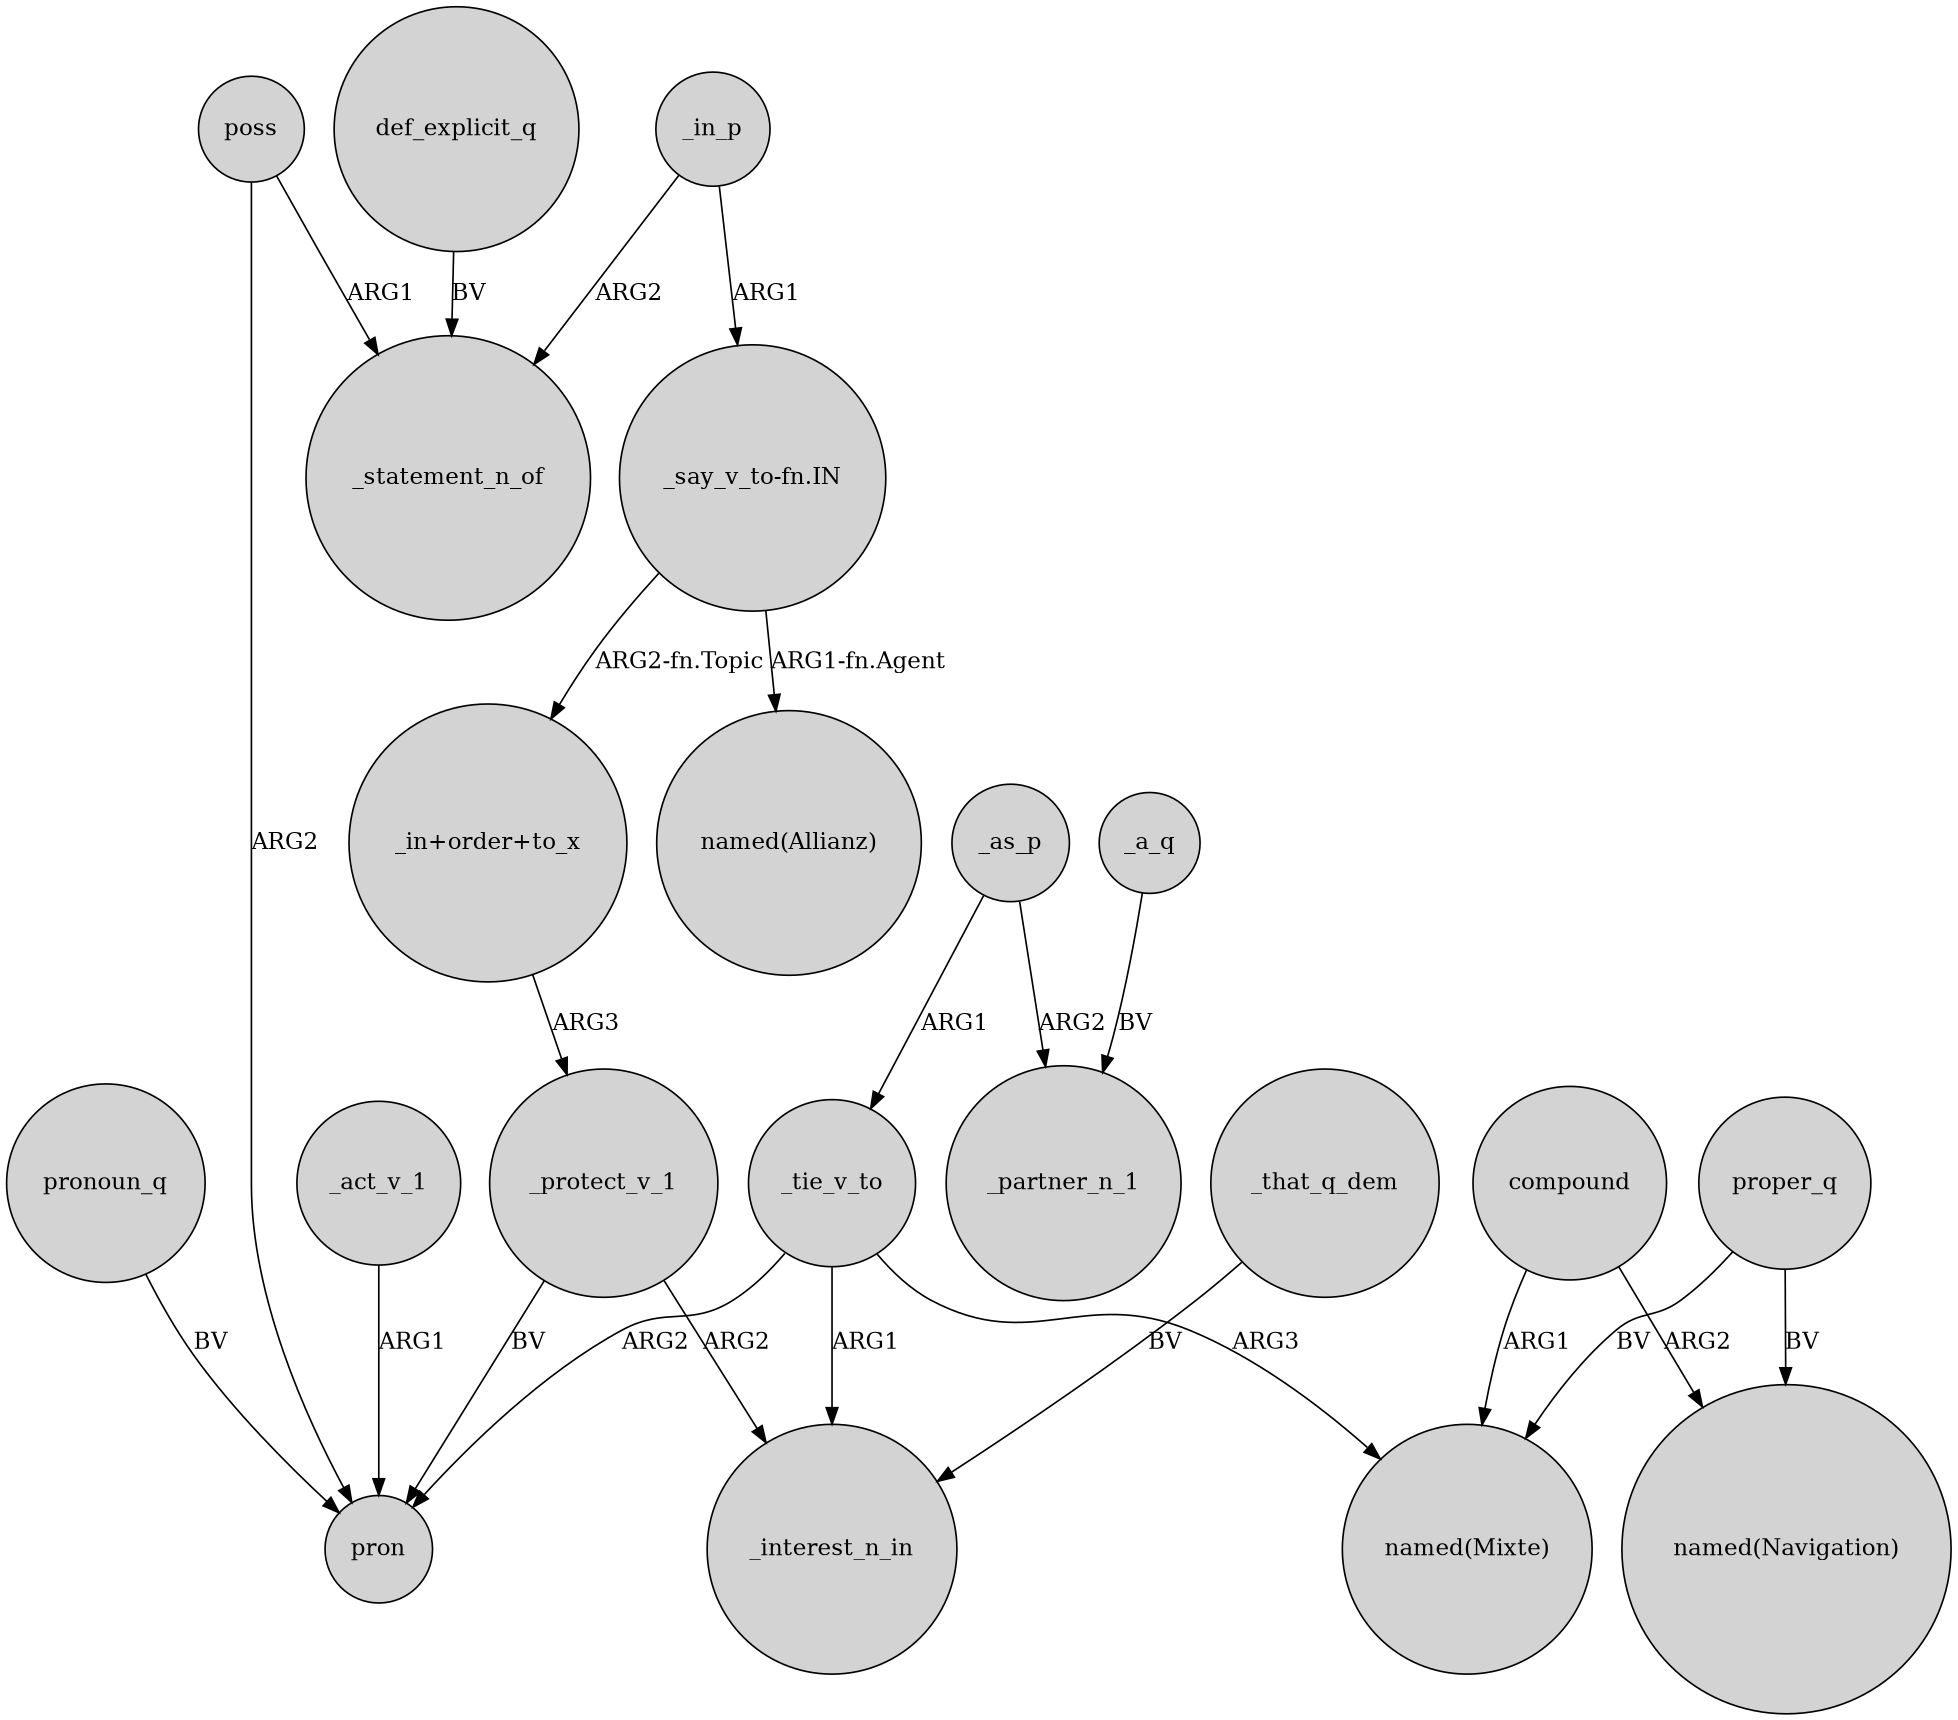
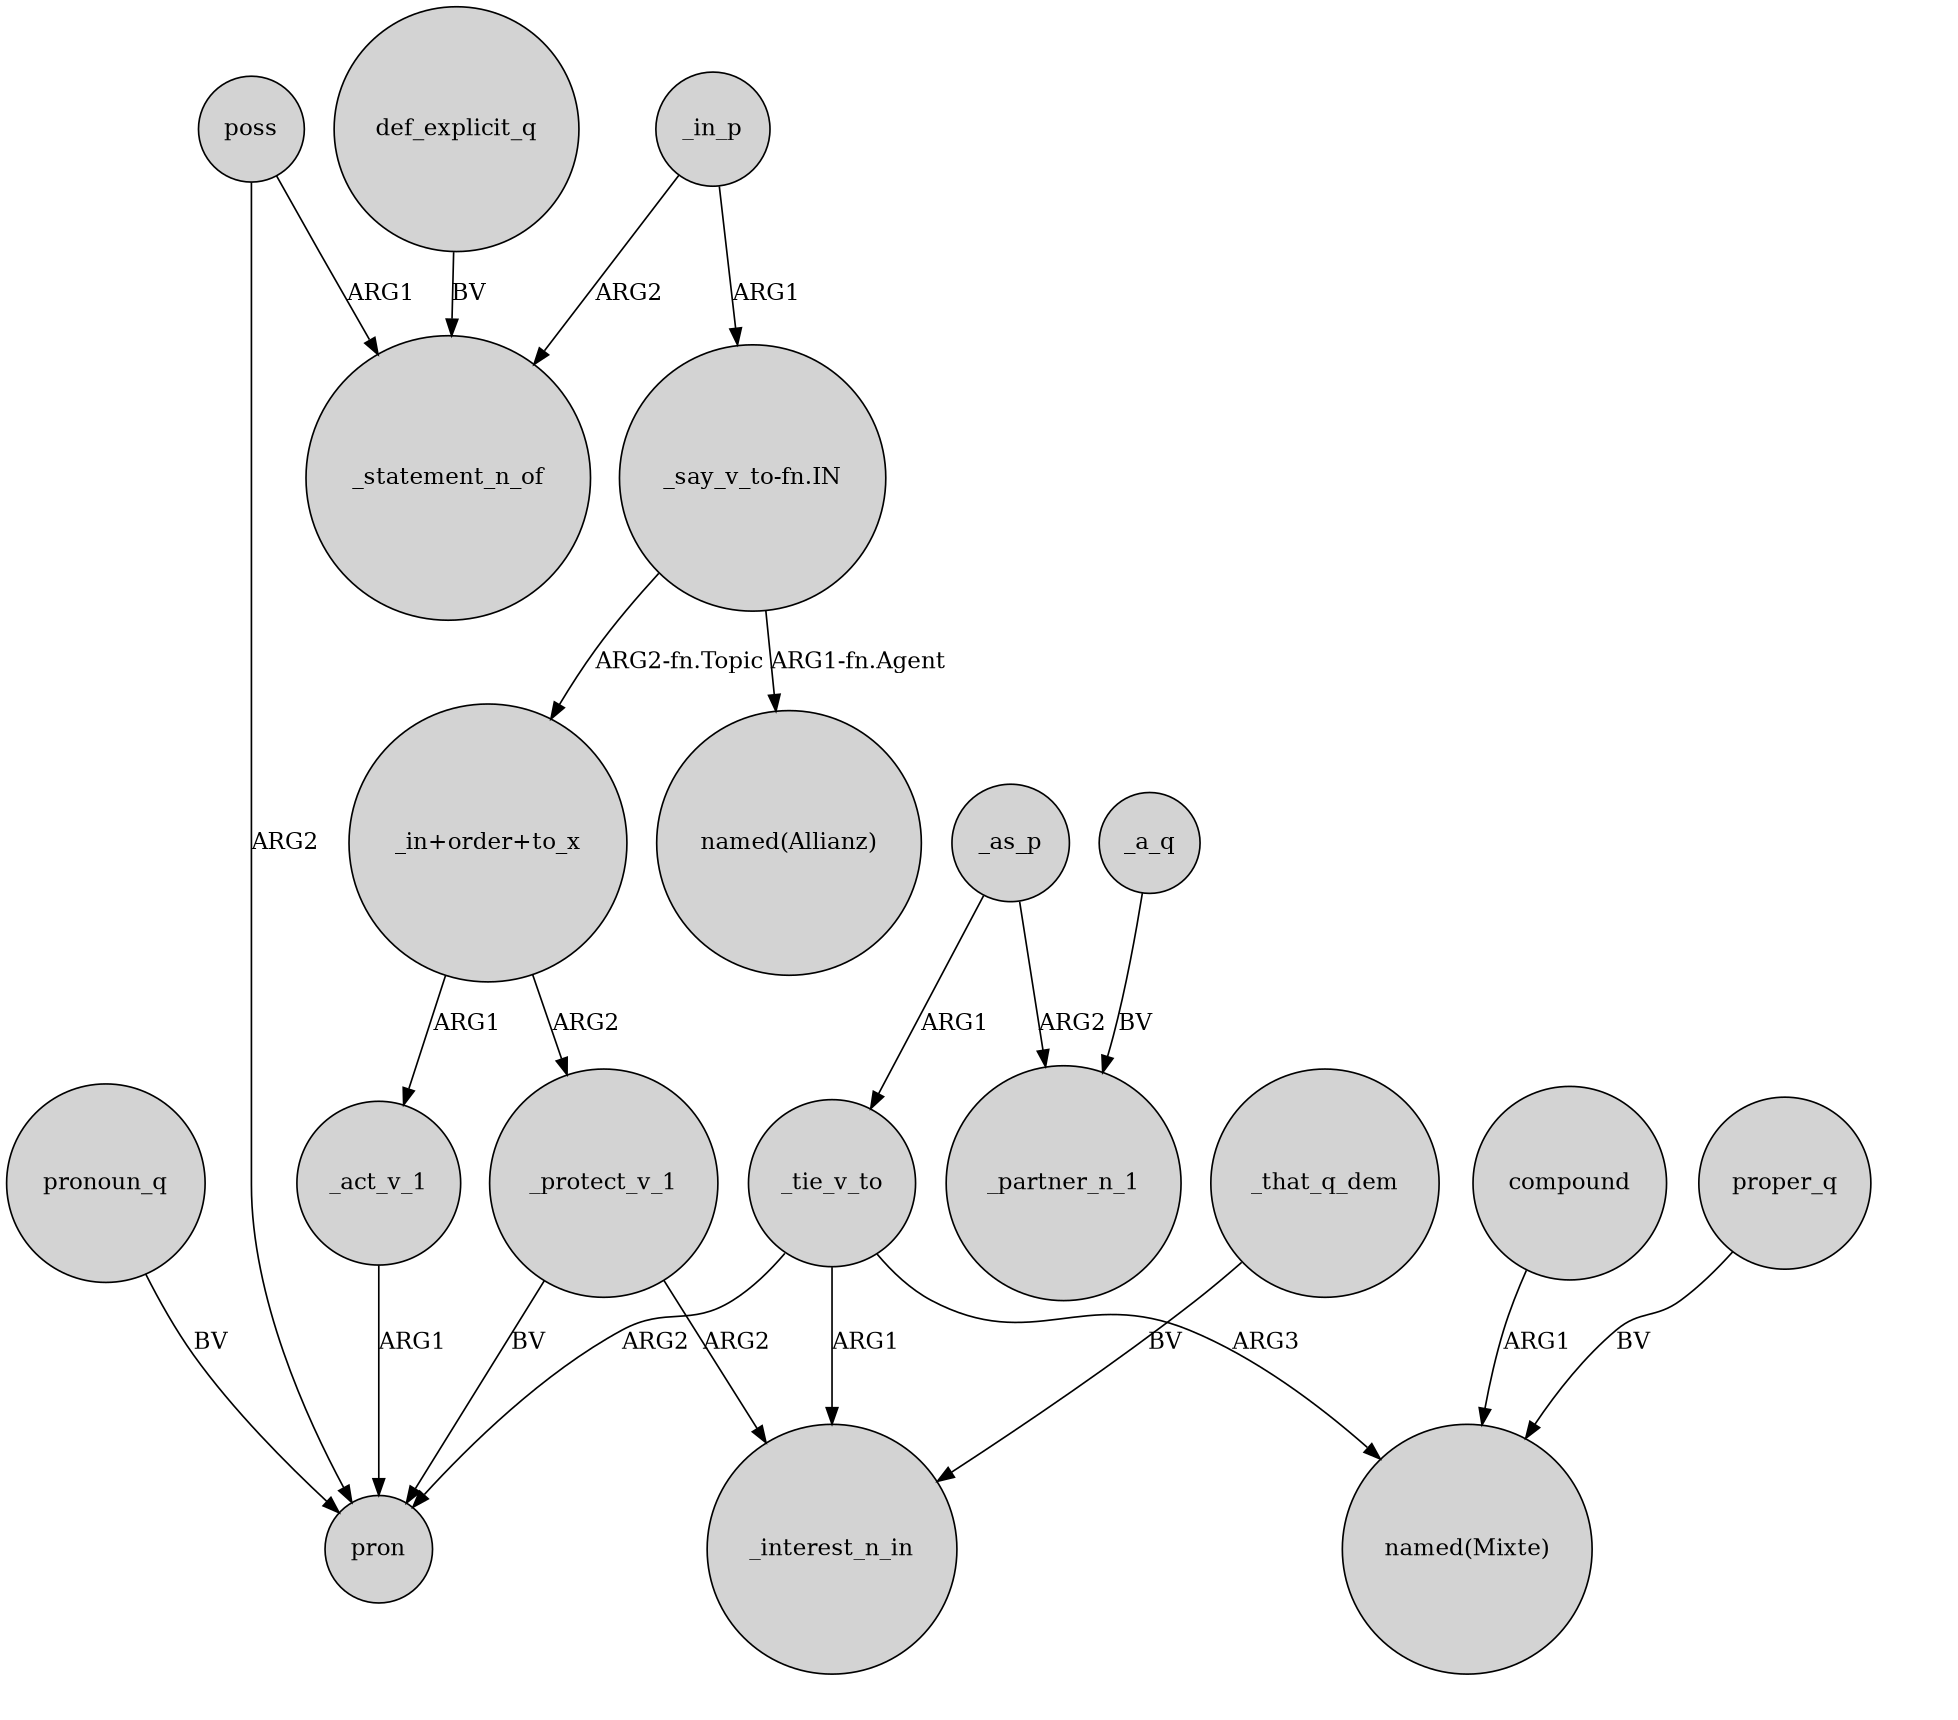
(586, 1024) -> (586, 1024)
none -> (427, 1032)
(1786, 1549) -> none
